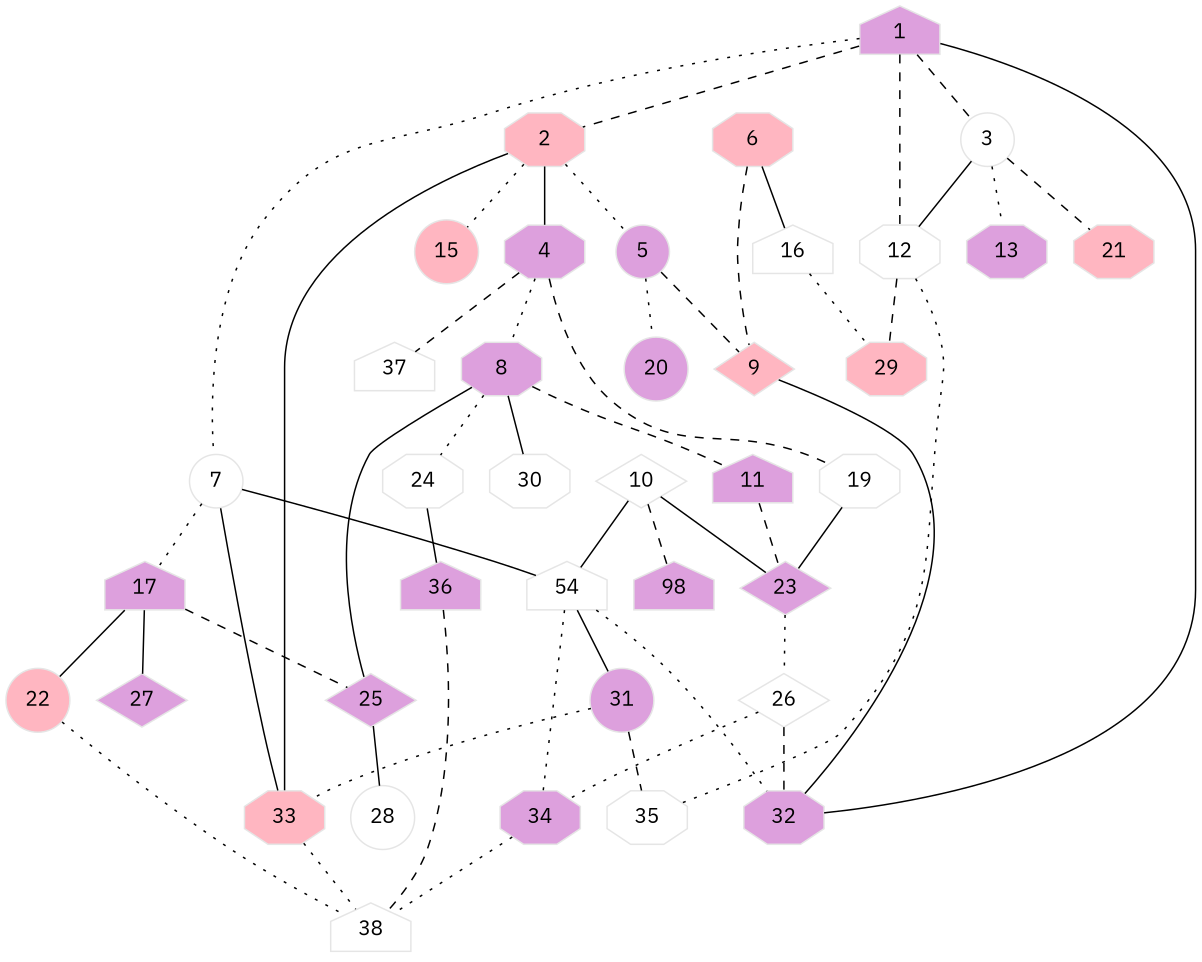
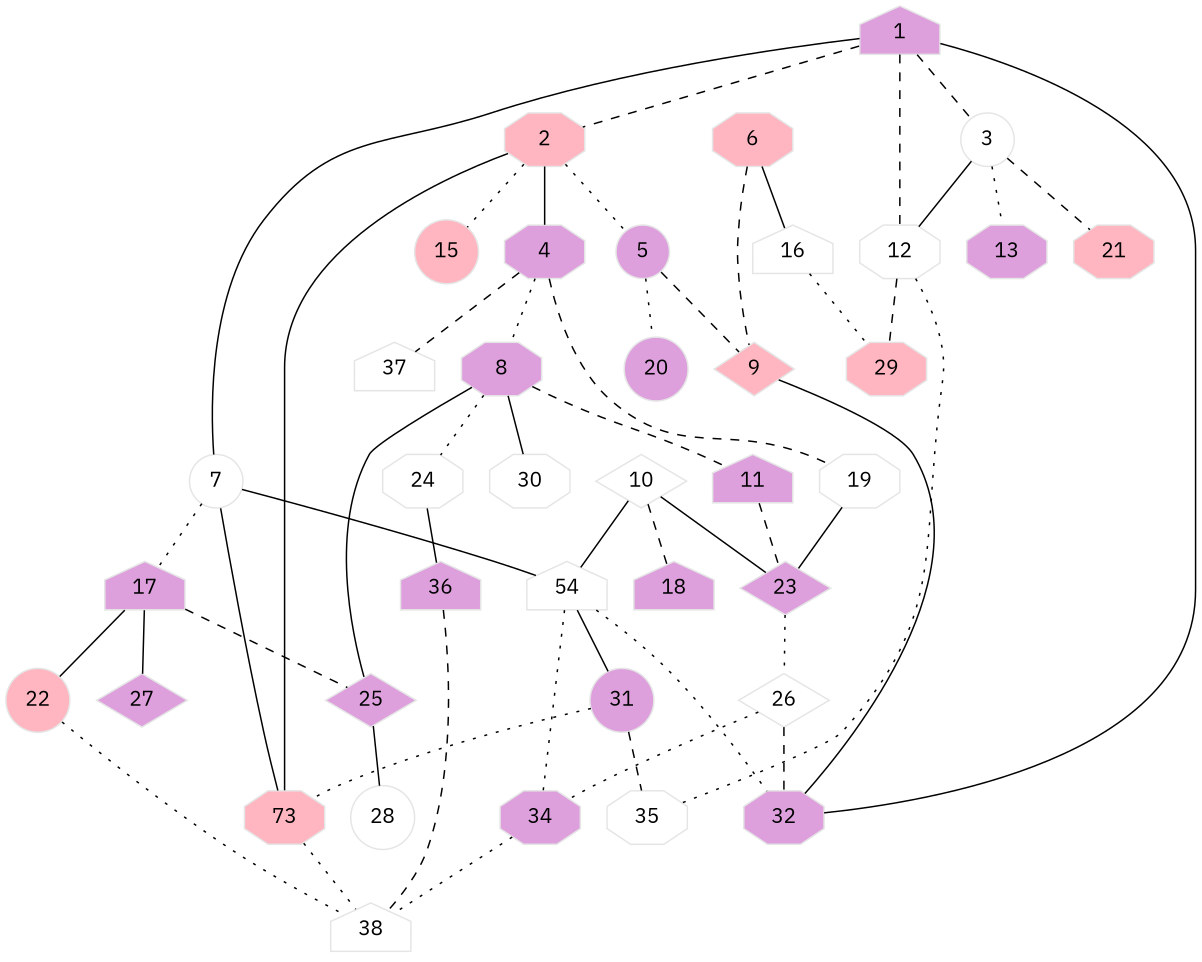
(430, 129) -> (430, 129)
(674, 588) -> (674, 588)
(285, 818) -> (285, 818)
